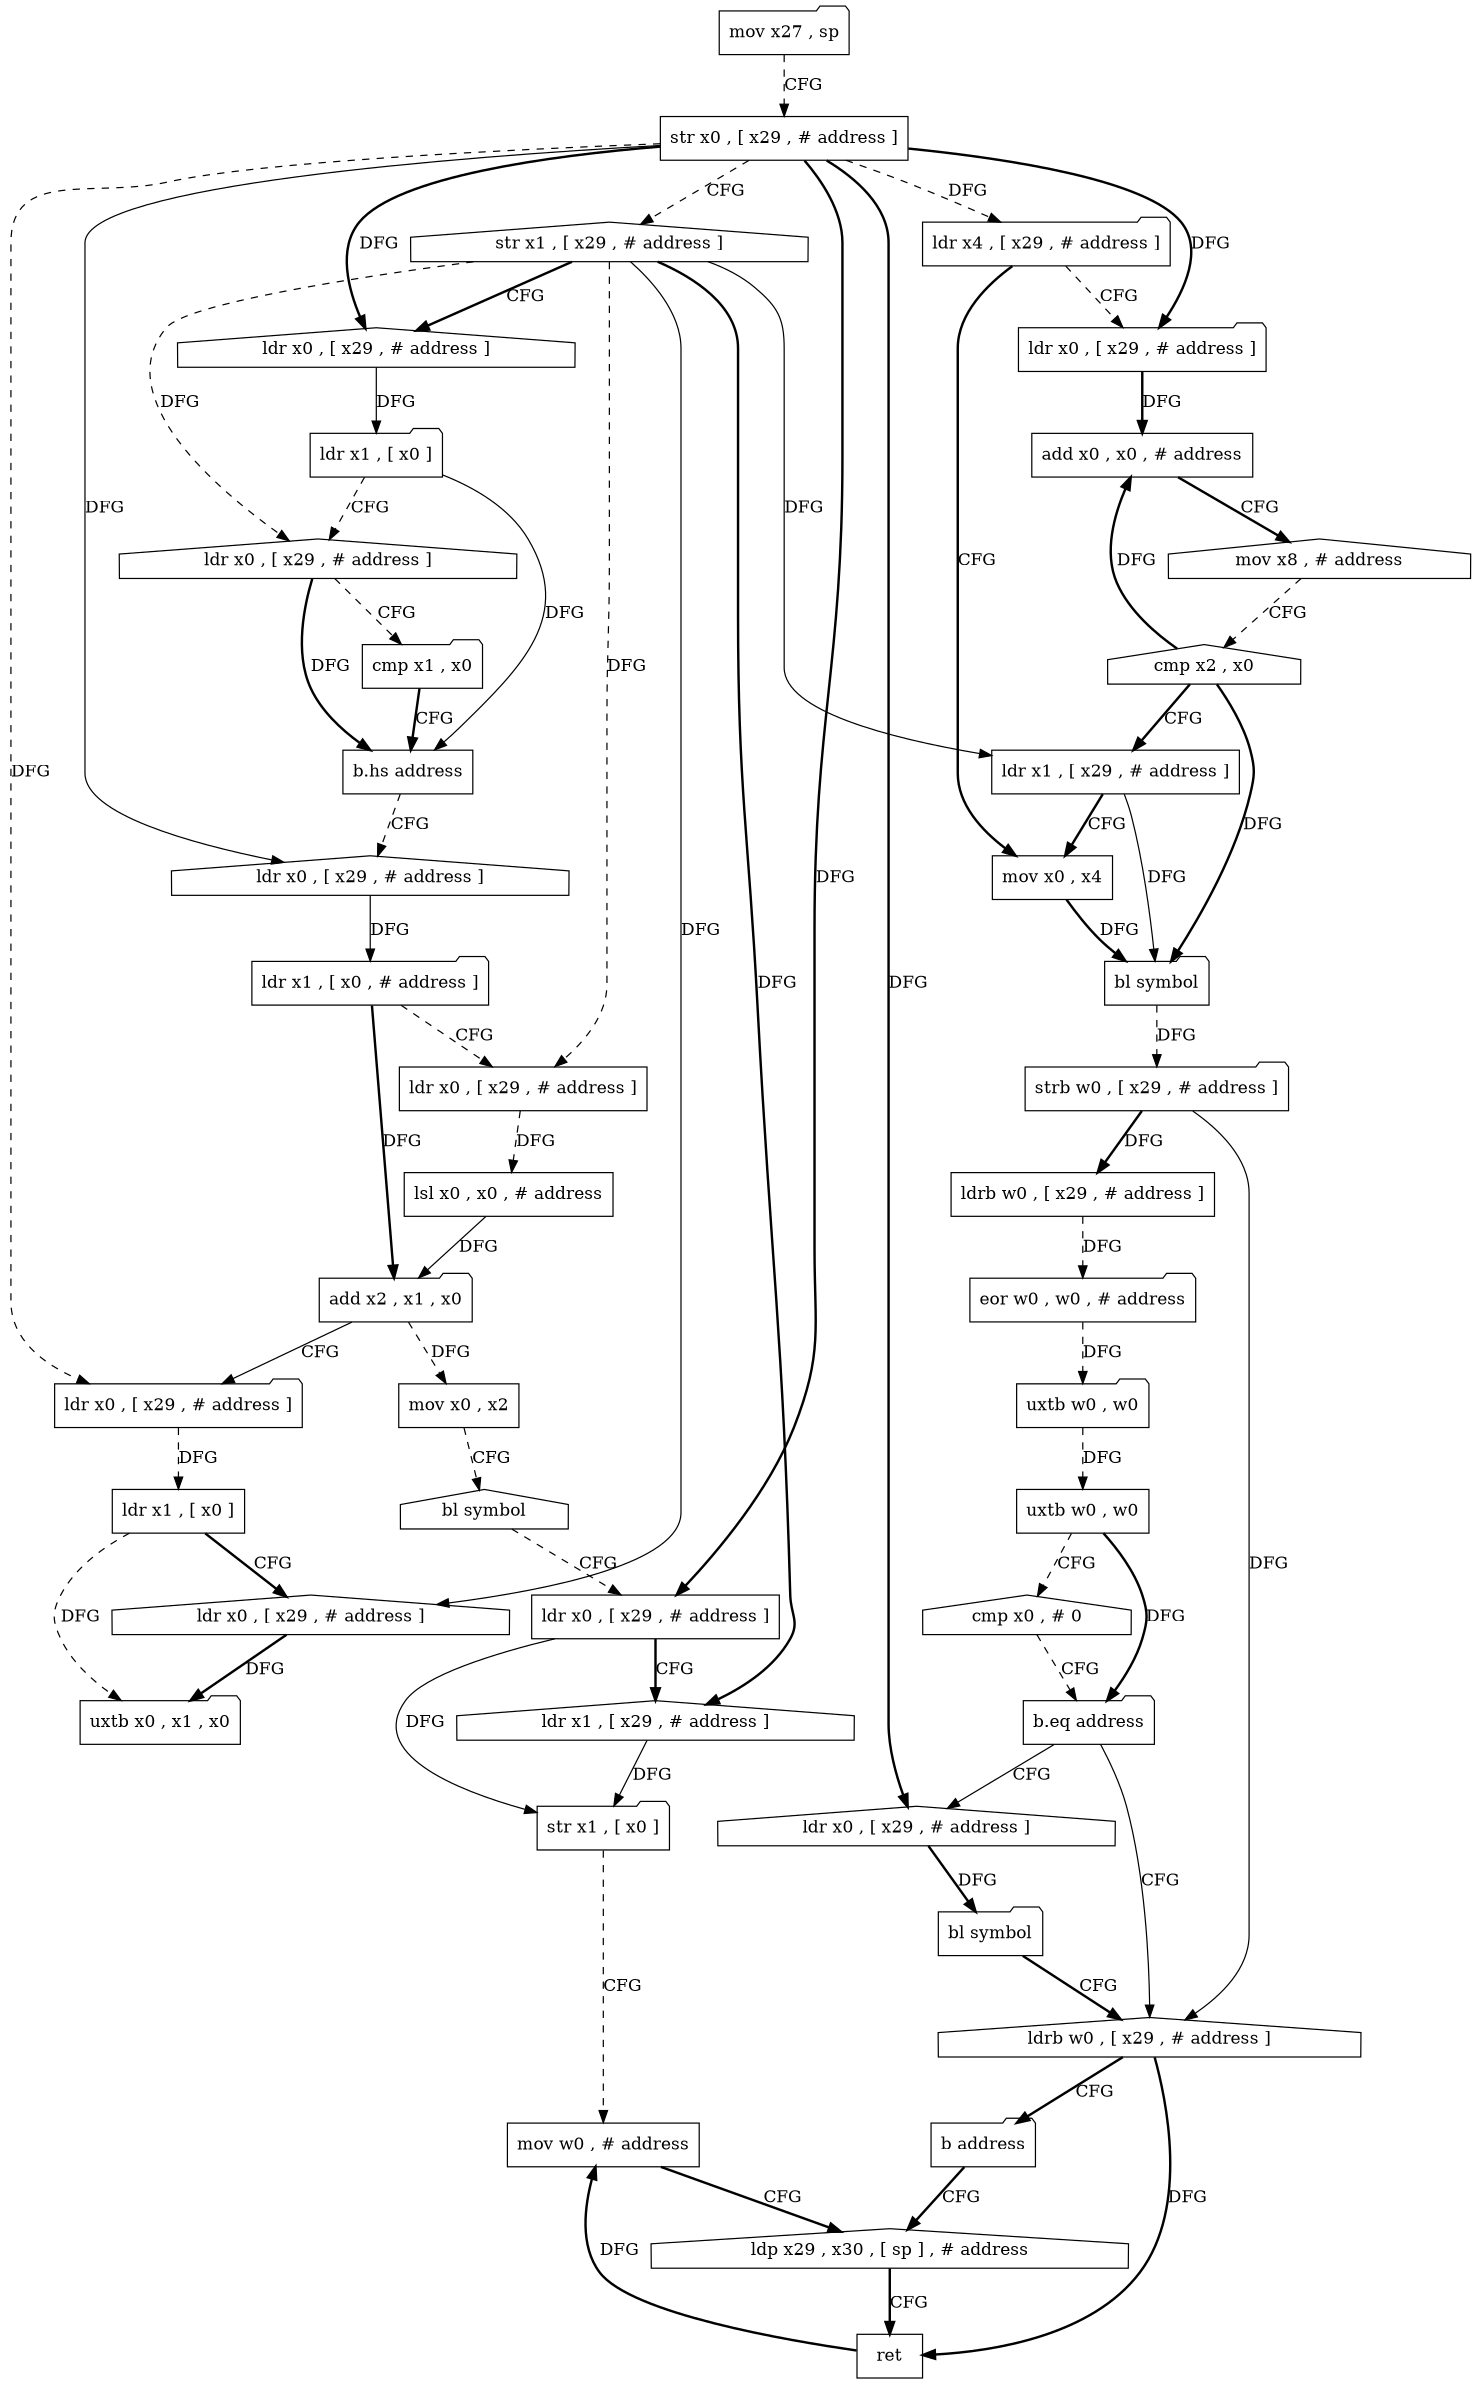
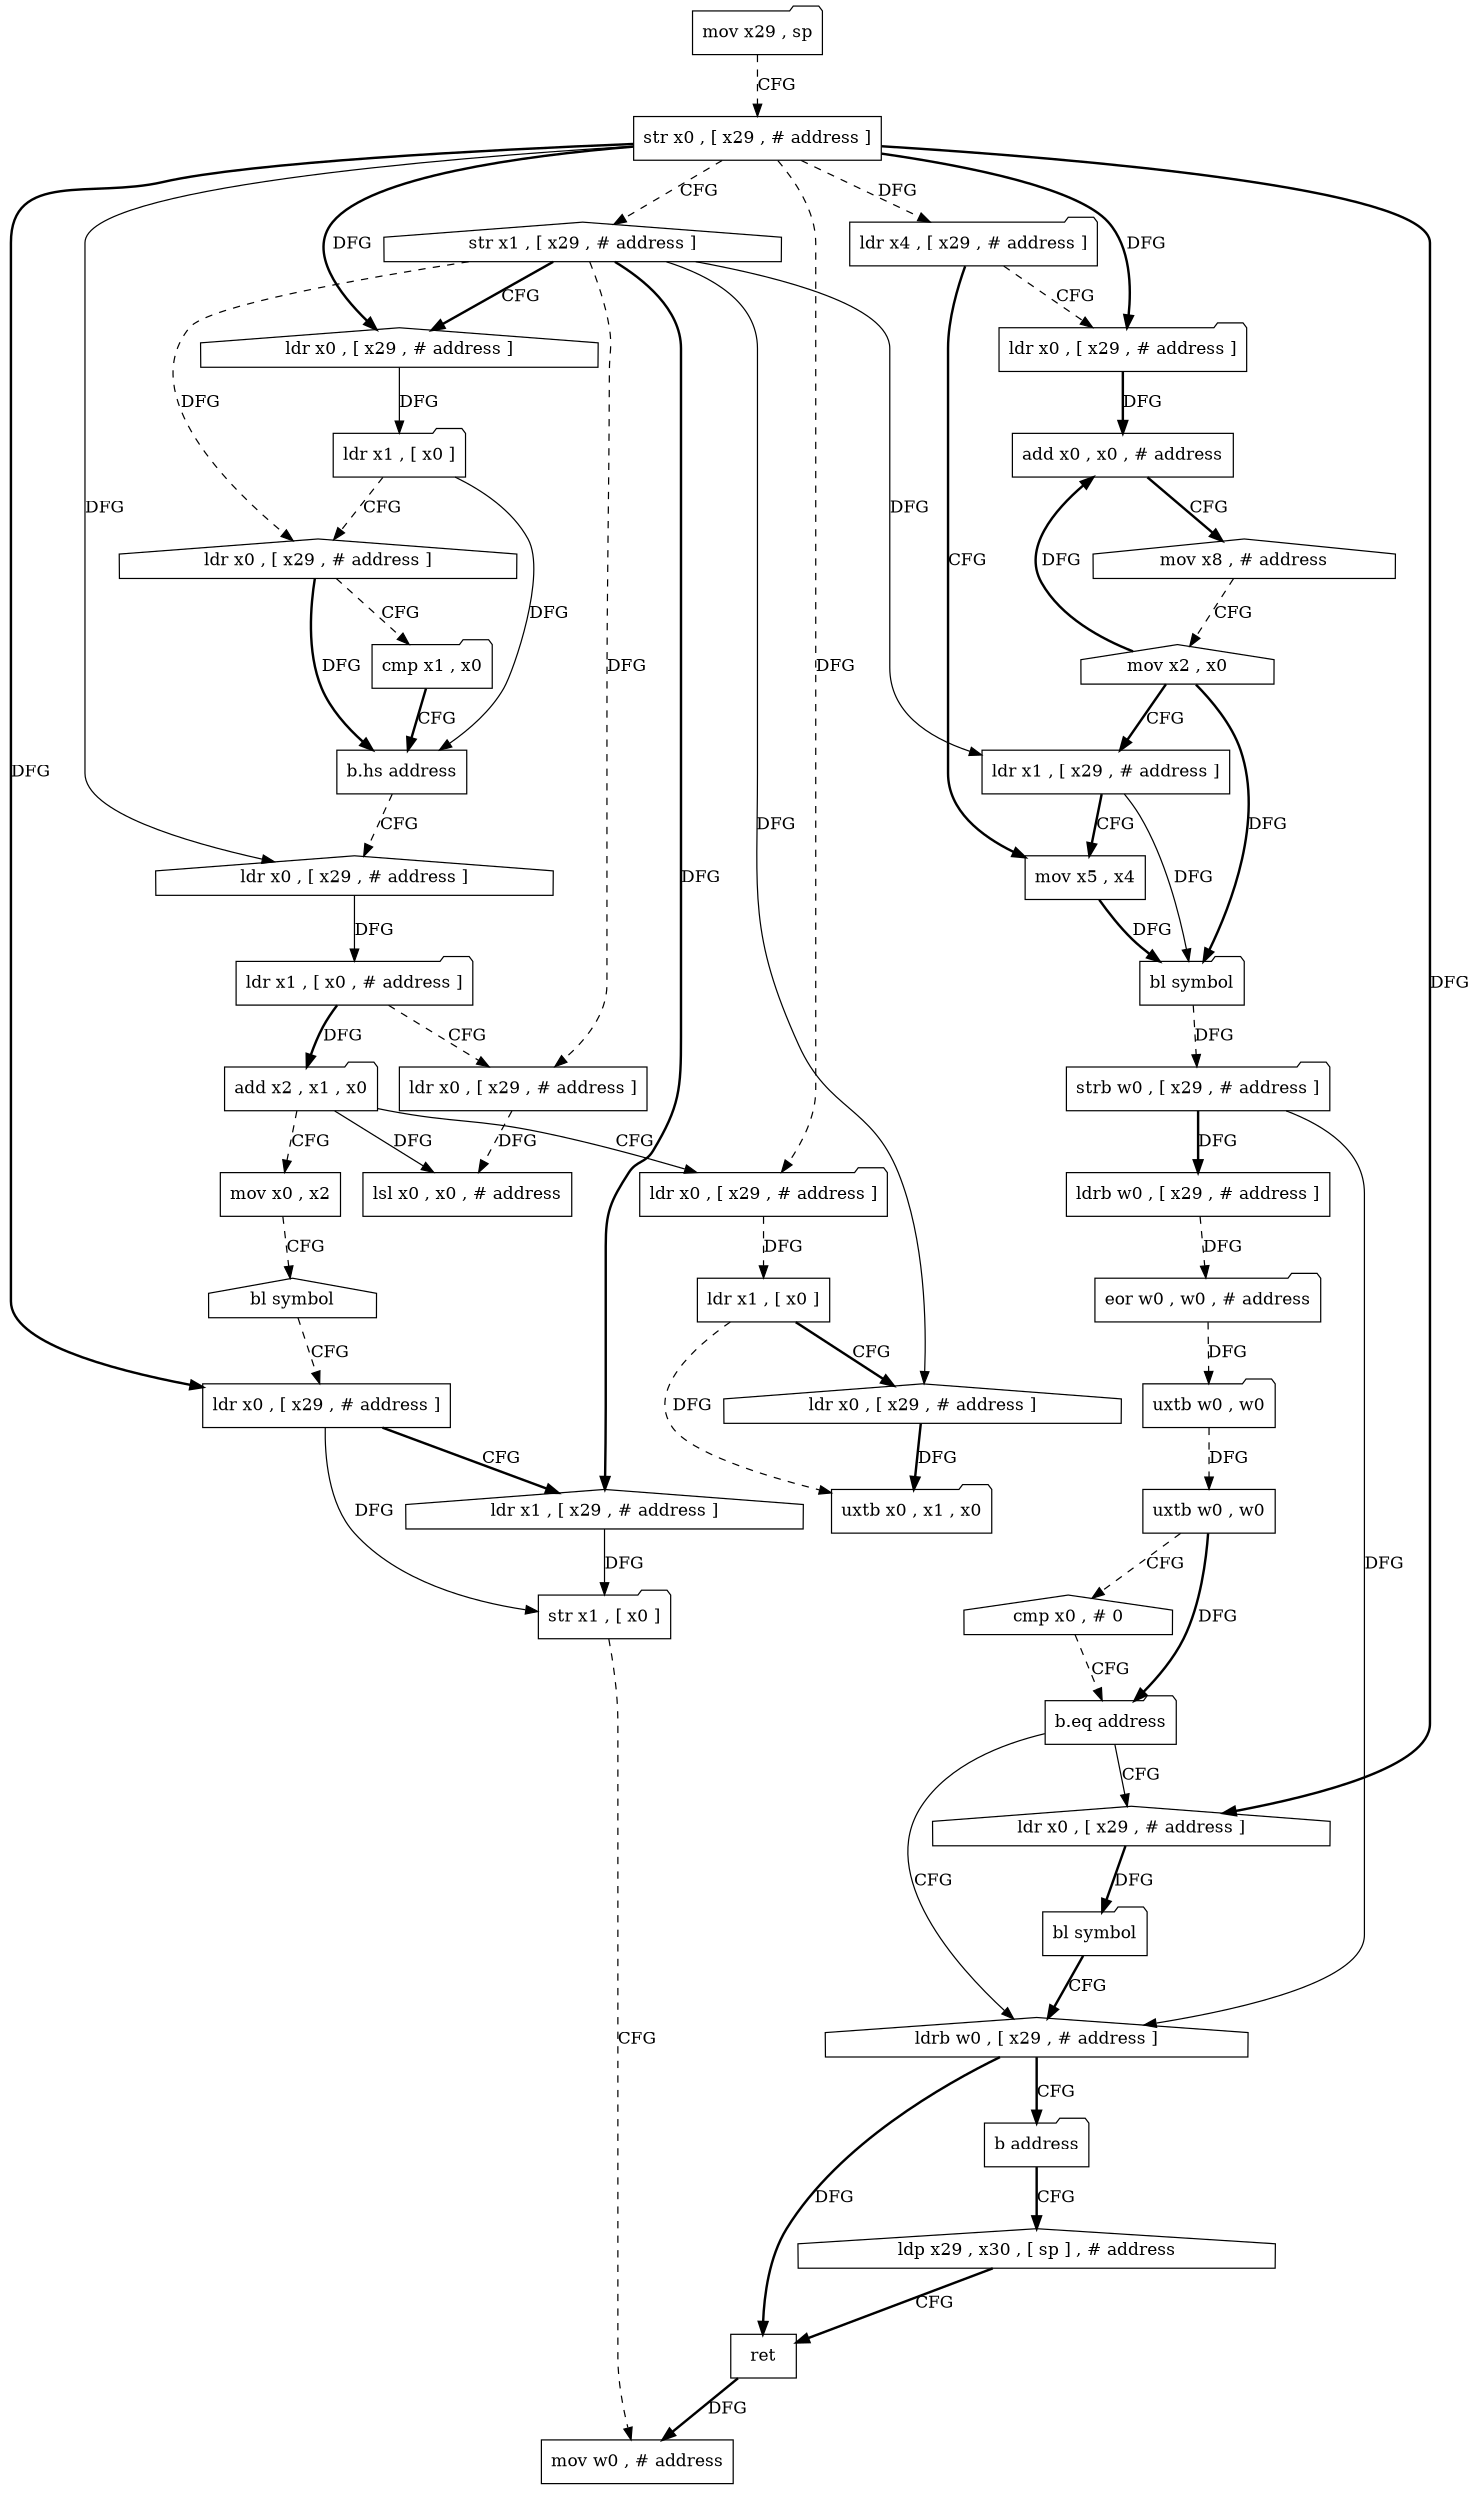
(784, 33) -> (757, 33)
(1204, 666) -> (1177, 666)
(1052, 878) -> (1085, 878)
(457, 1243) -> (379, 1138)
(451, 1353) -> (311, 1142)
(745, 2197) -> none
